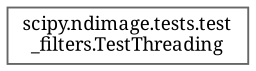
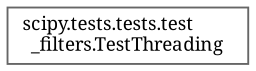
(128, 36) -> (128, 36)
